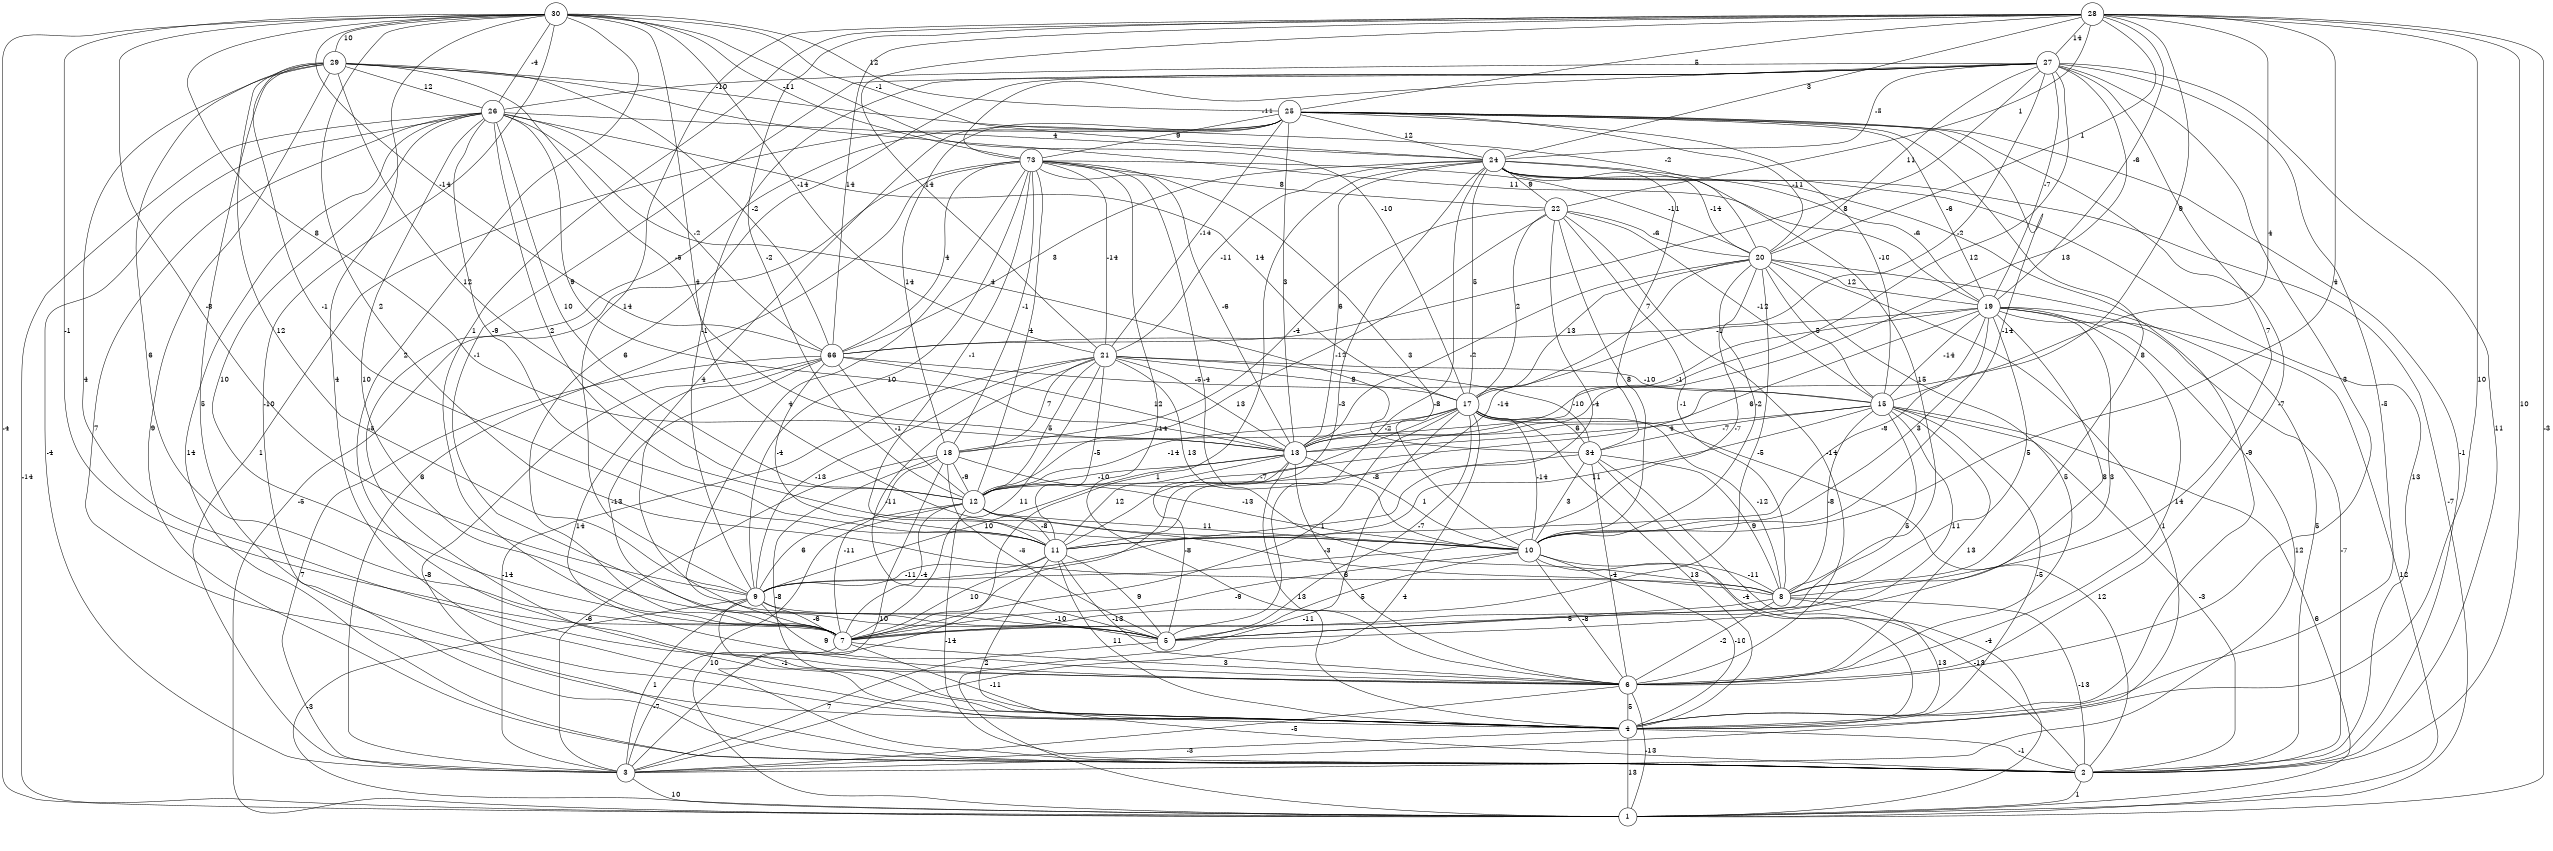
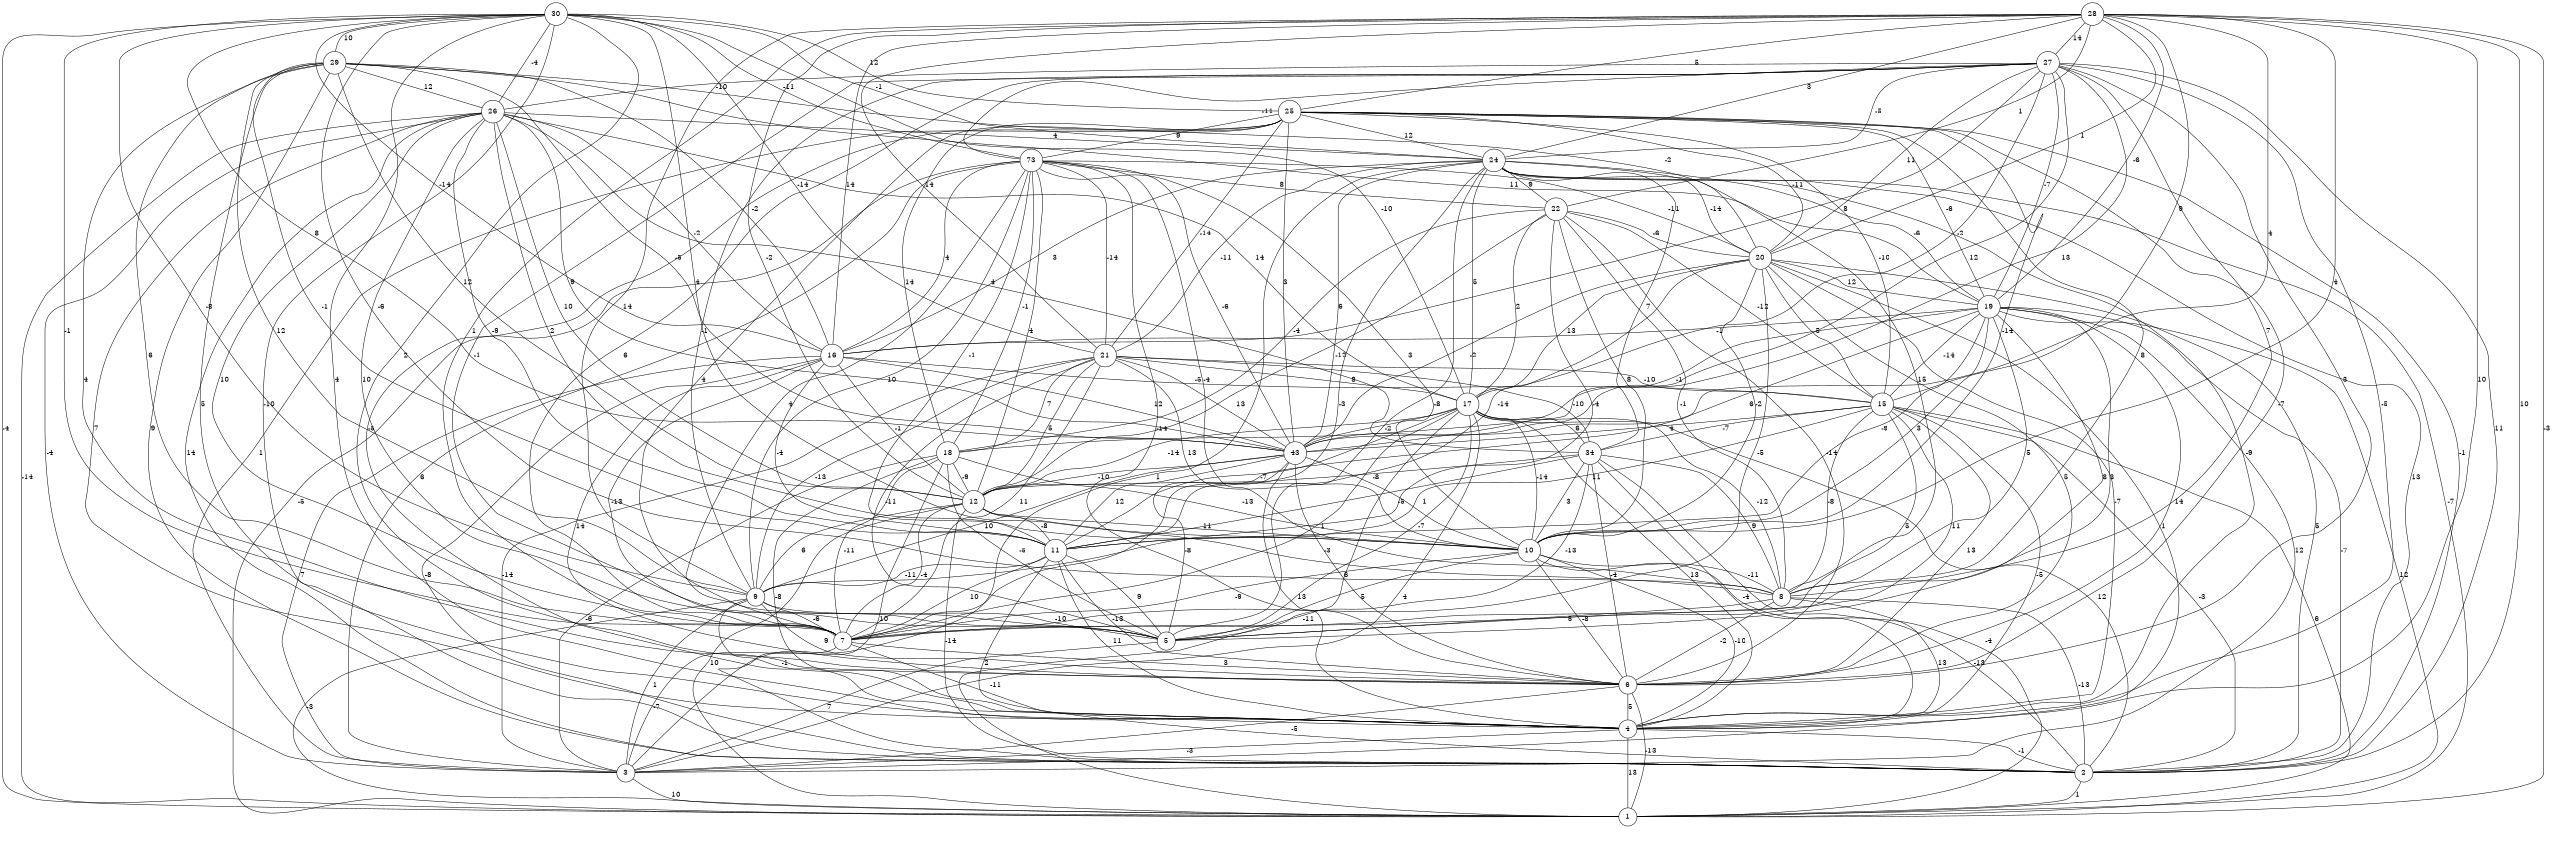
(381, 307) -> (381, 307)
(832, 356) -> (832, 356)
(1295, 453) -> (1295, 453)
(1089, 471) -> (1323, 505)
(1410, 552) -> (2110, 609)
none -> (1417, 602)
